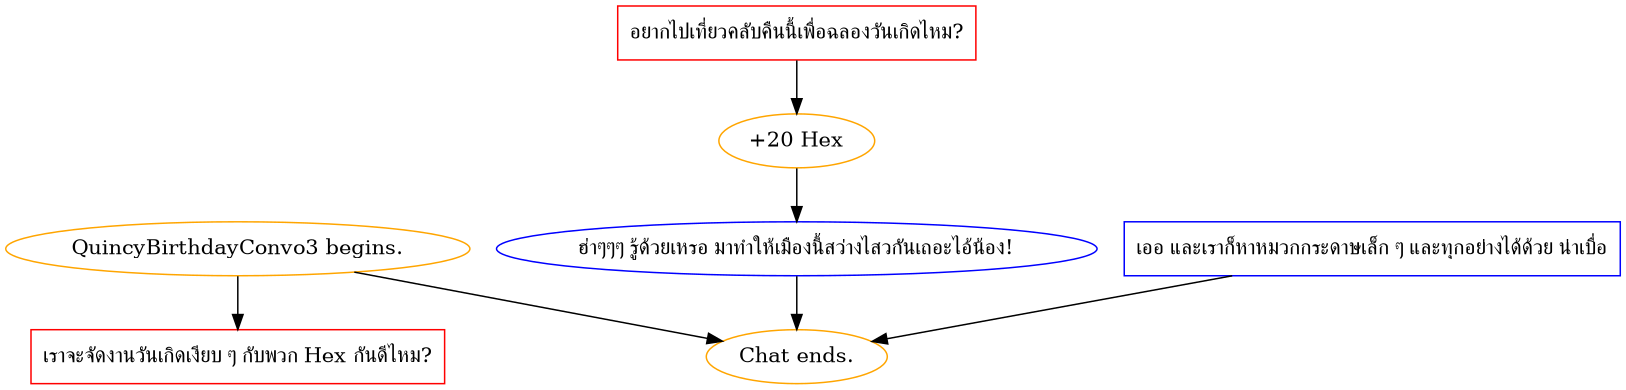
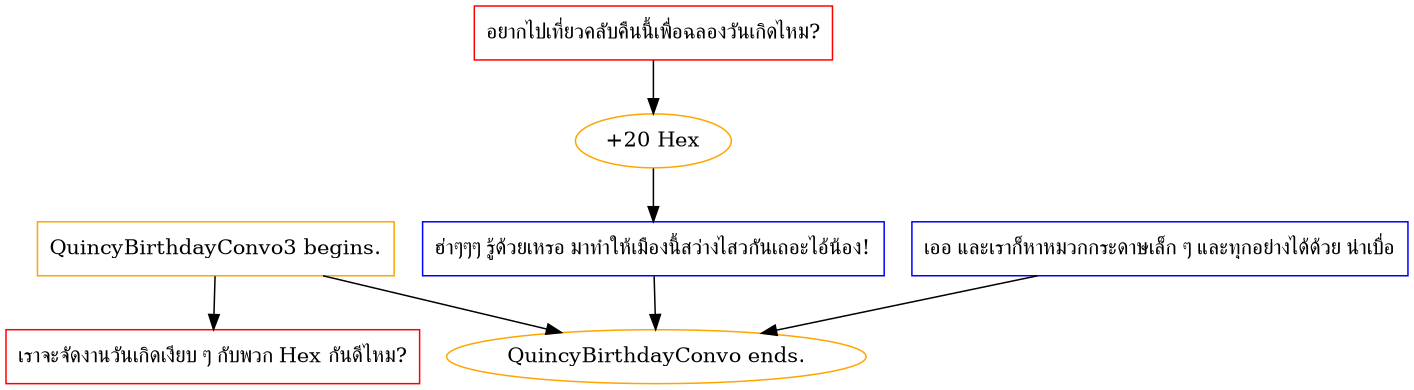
(238, 249) -> (216, 249)
(797, 249) -> (653, 249)
(797, 357) -> (656, 357)
